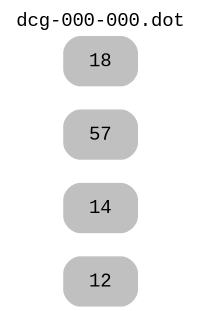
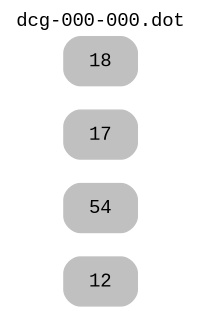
(101, 135) -> (101, 135)
(101, 208) -> (101, 208)
